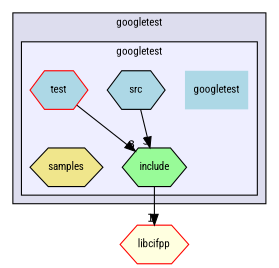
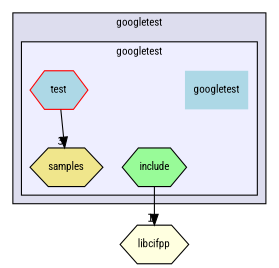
(136, 90) -> none
(102, 125) -> (62, 123)
(154, 244) -> (154, 244)
